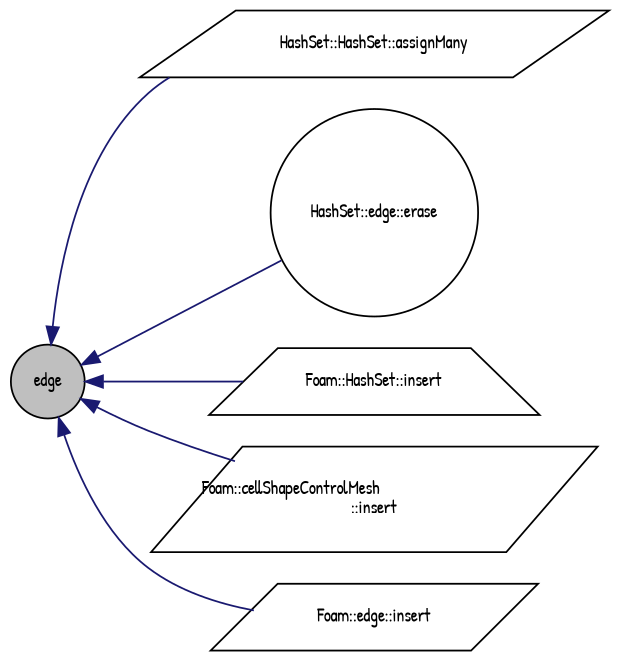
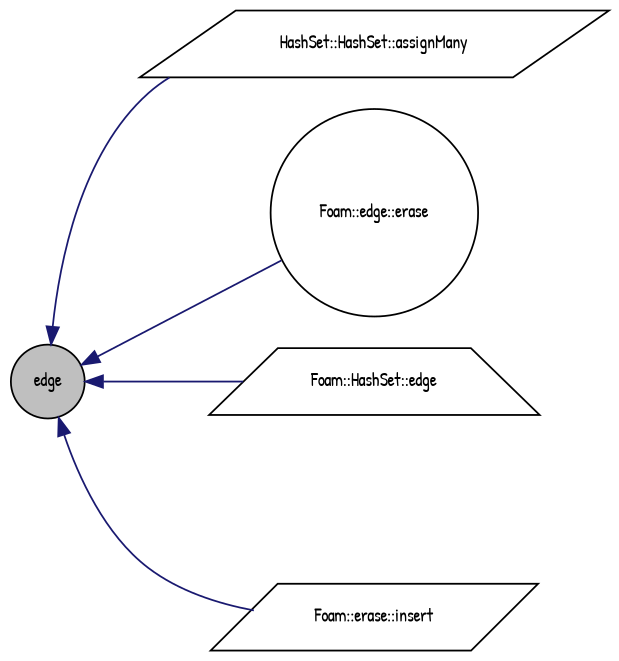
(374, 213) -> (374, 213)
(374, 382) -> (374, 382)
(374, 499) -> none
(374, 617) -> (374, 617)
